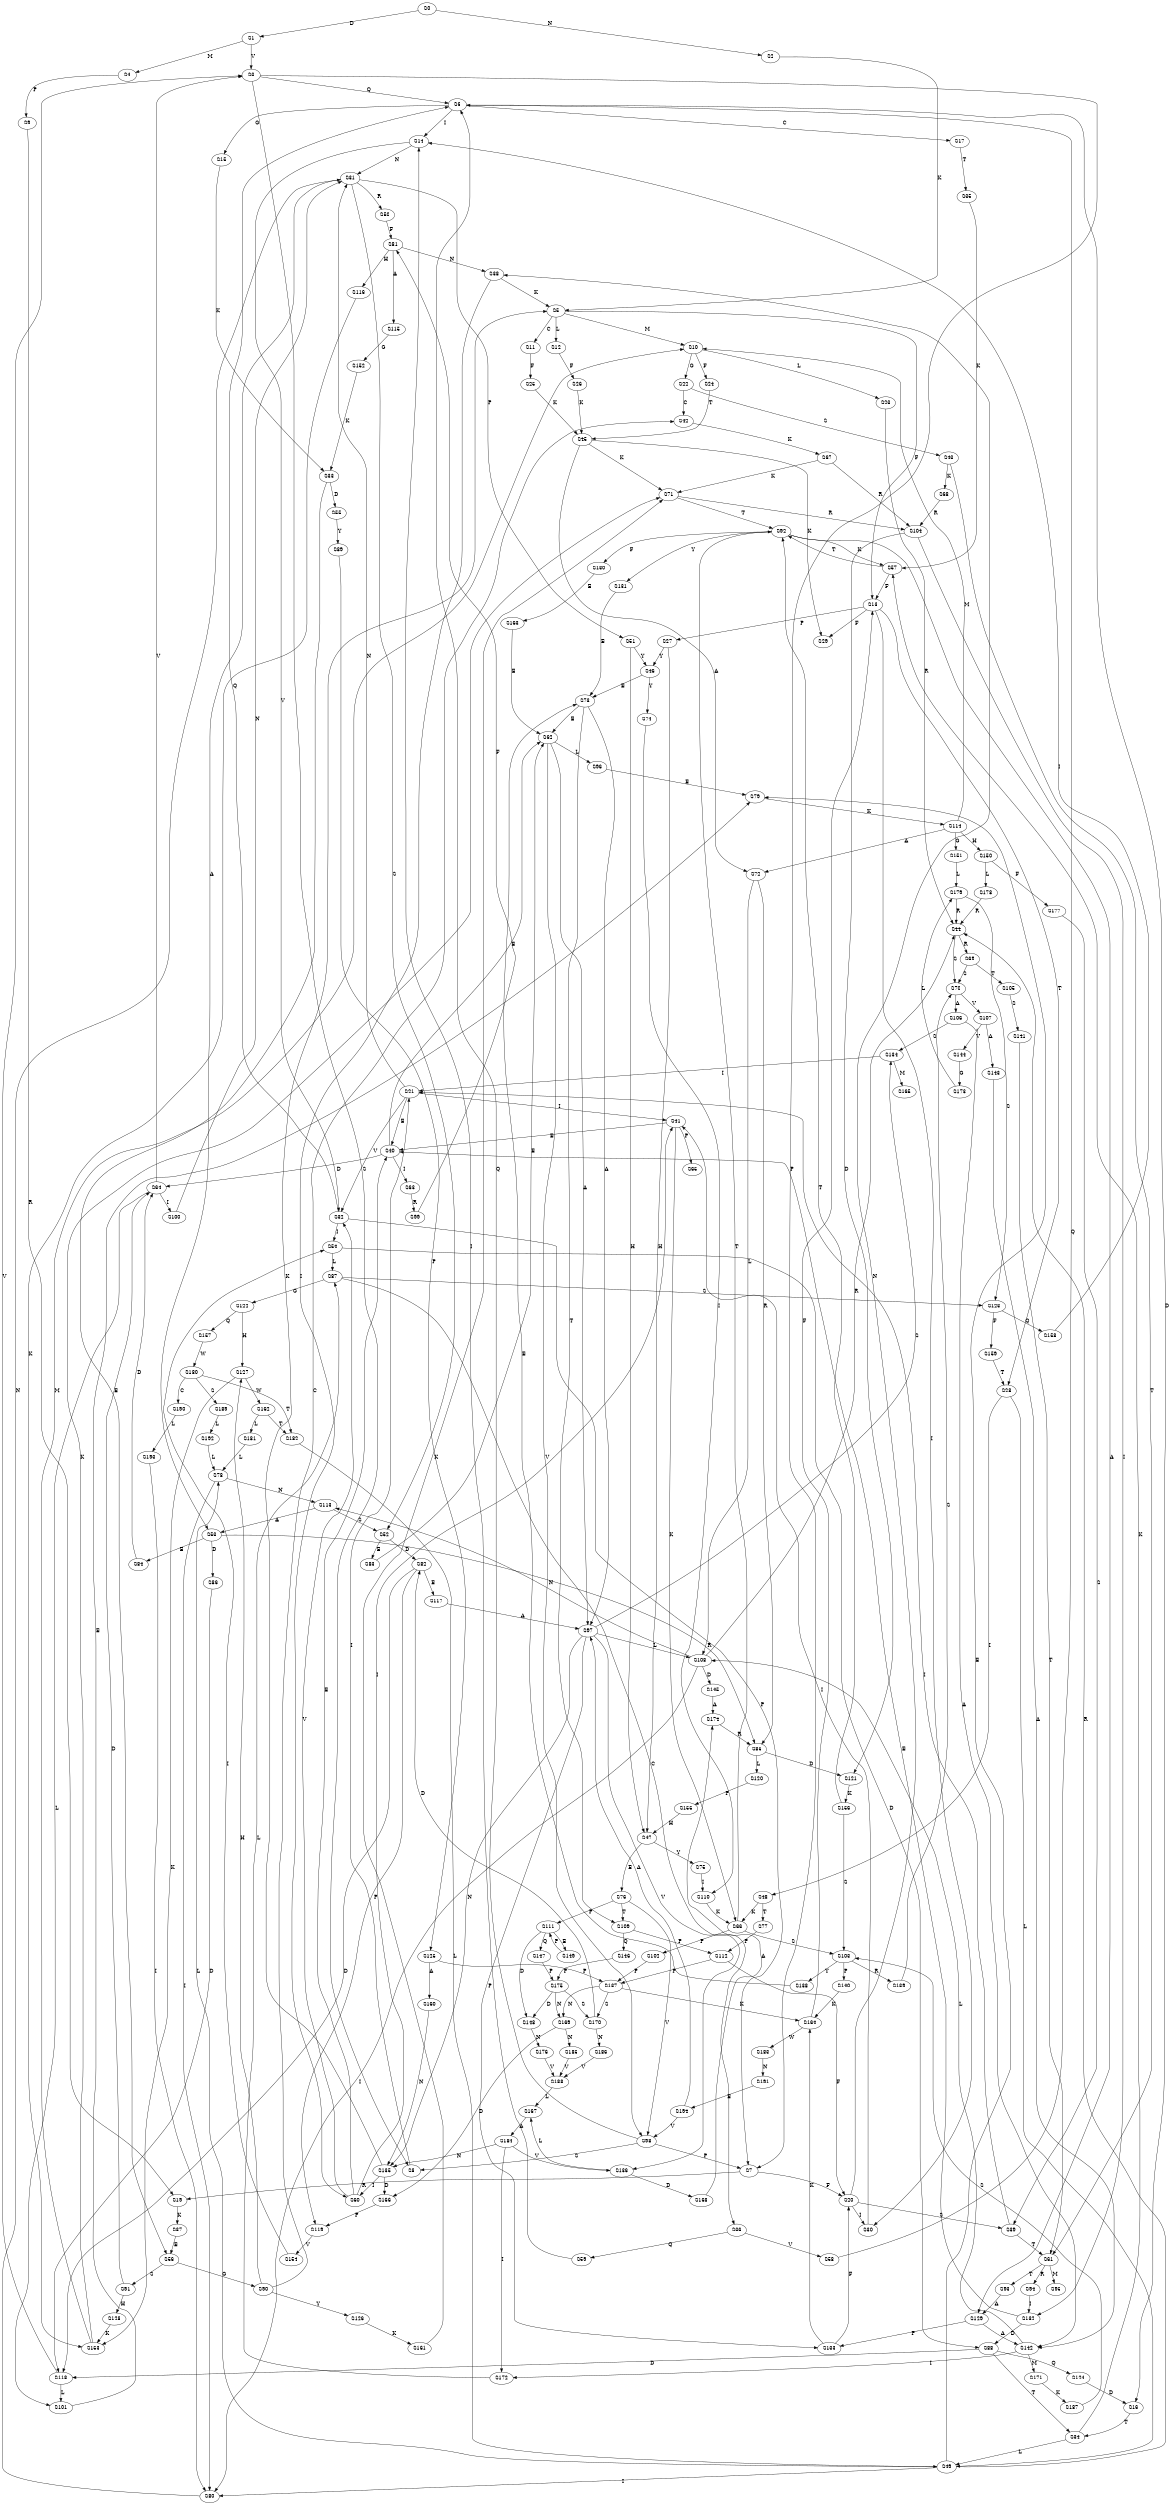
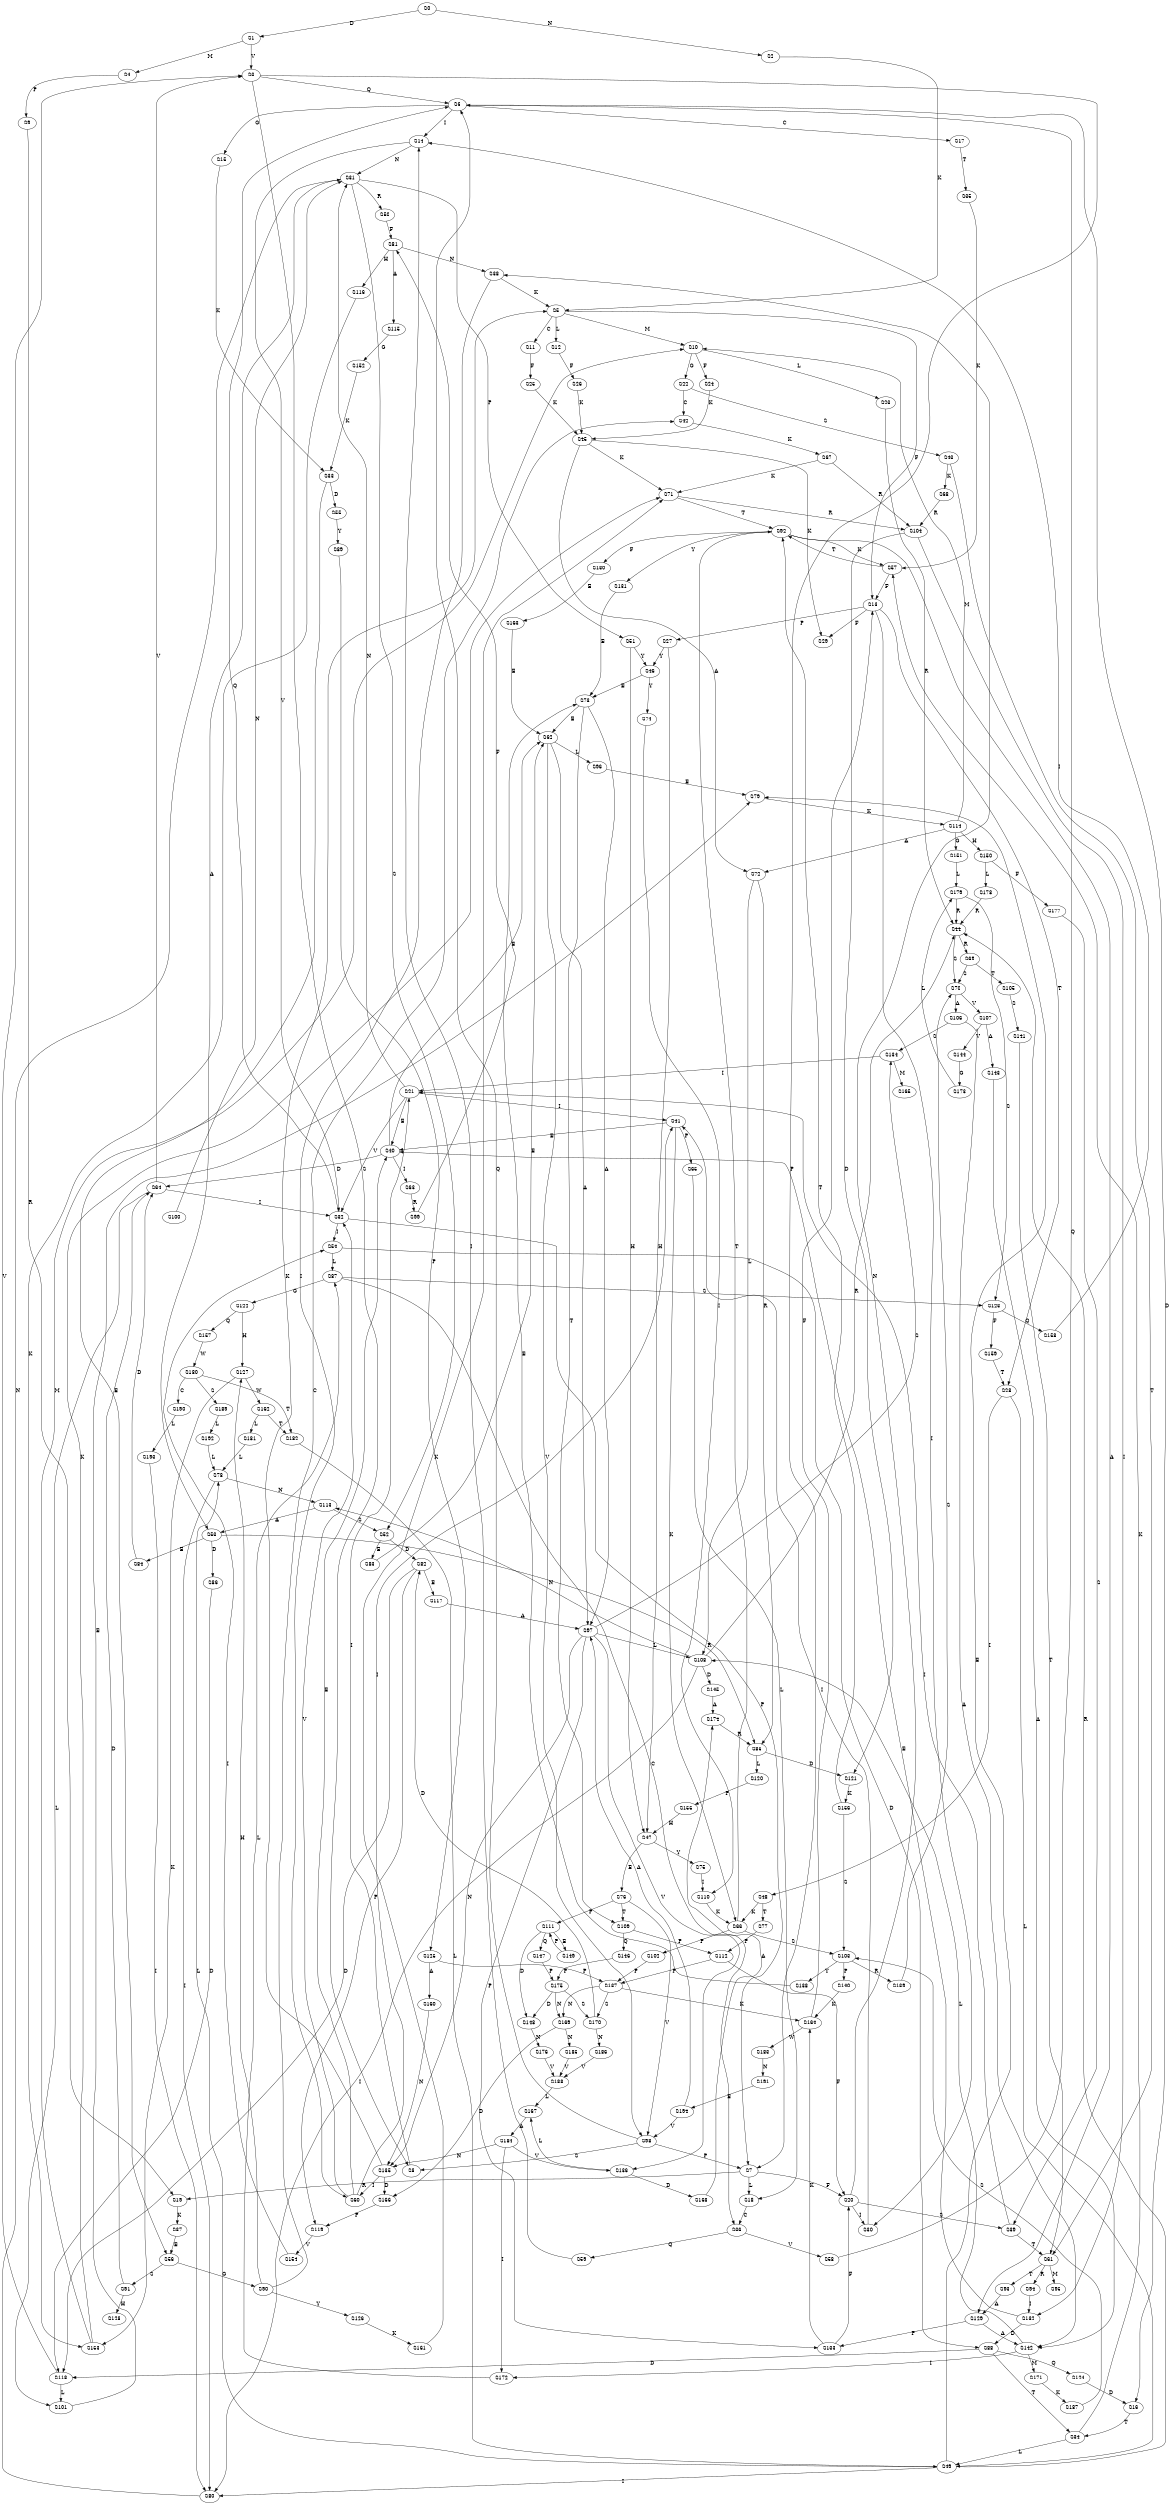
(711, 403) -> (711, 403)
(164, 1201) -> (246, 1202)
none -> (749, 2201)
(105, 2332) -> none
